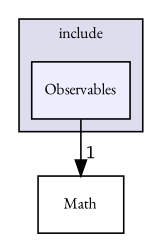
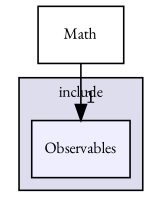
(81, 142) -> (81, 87)
